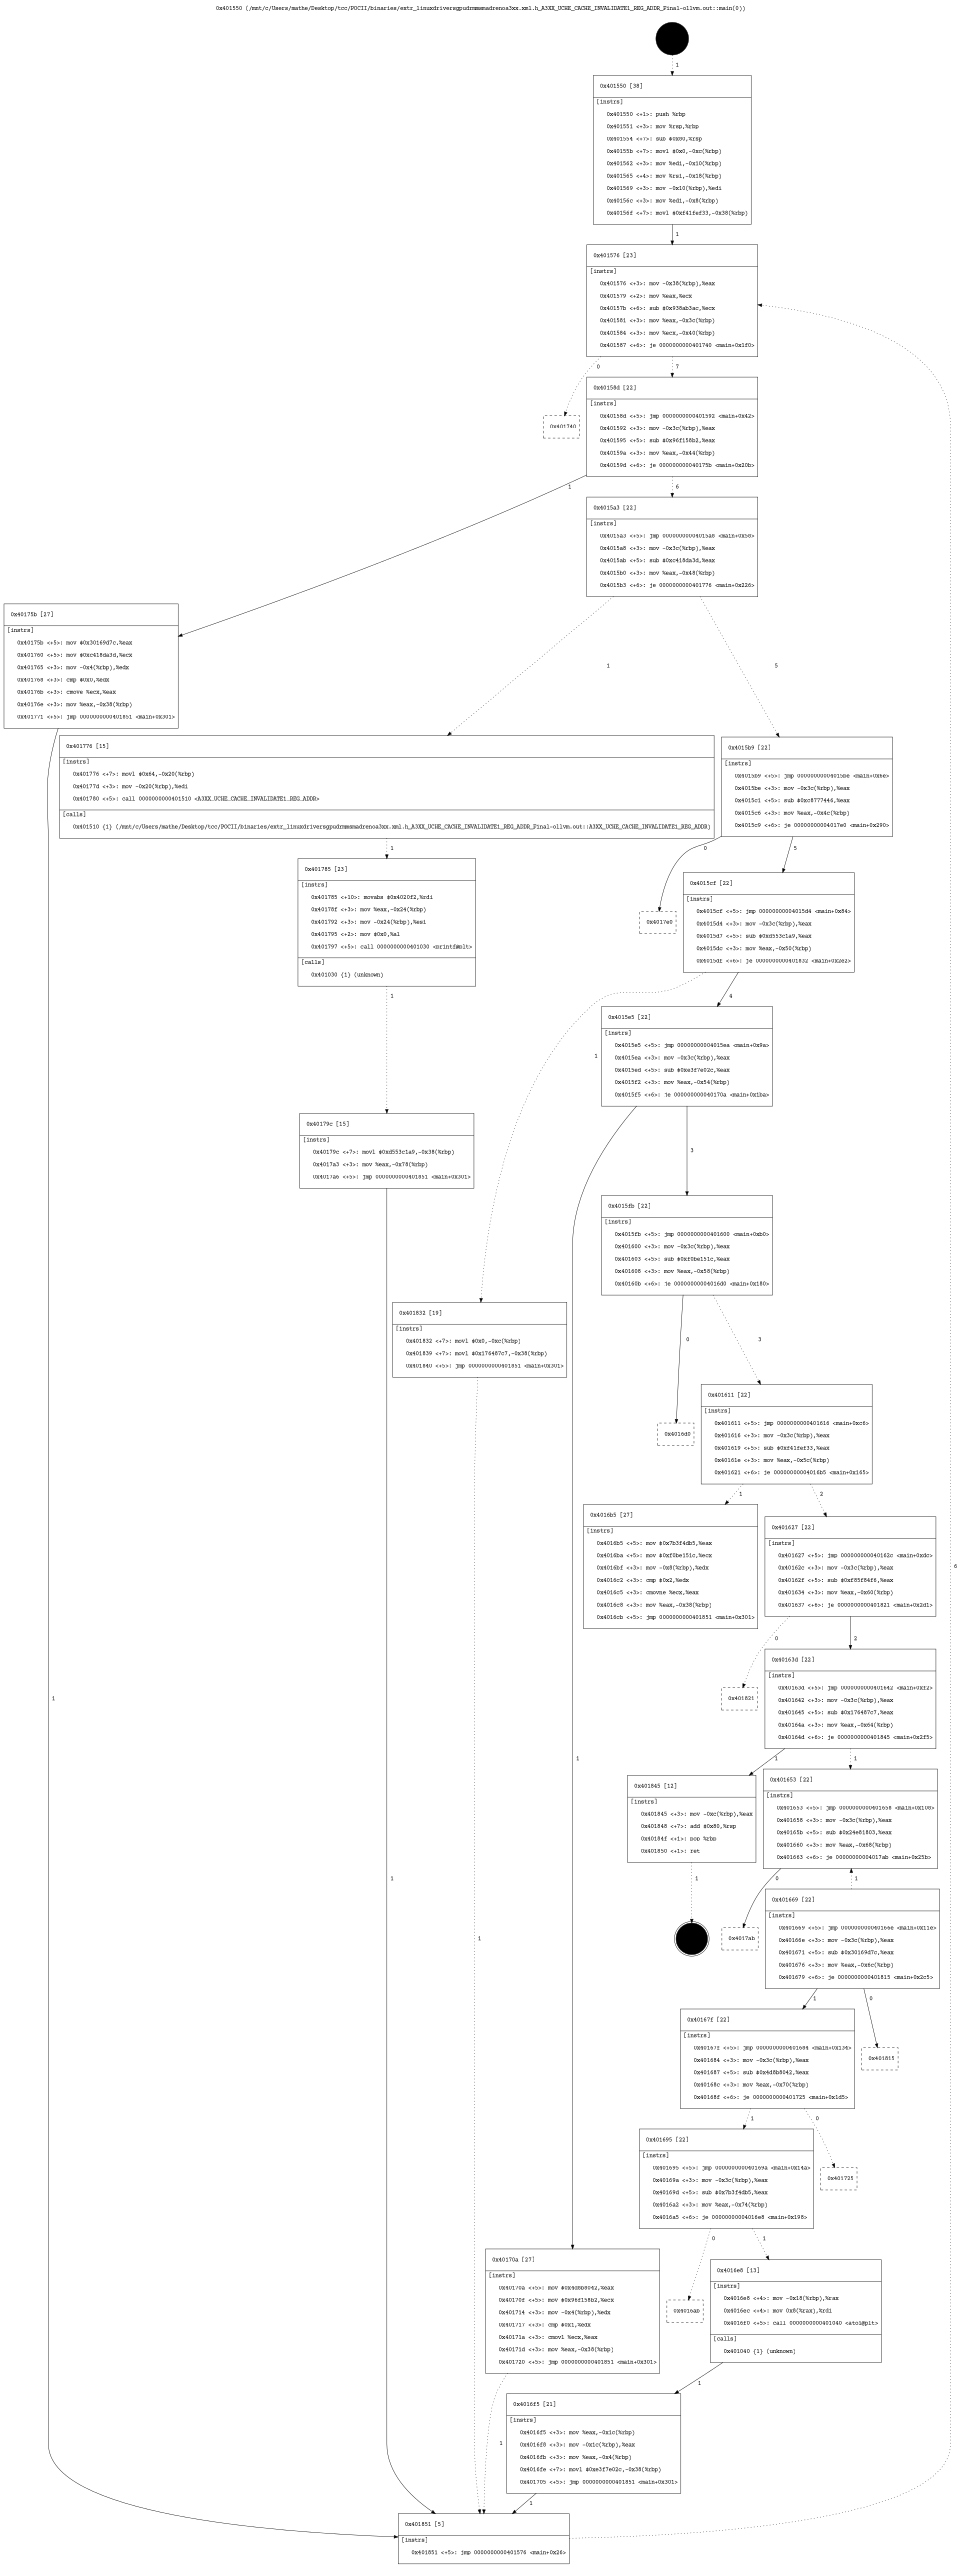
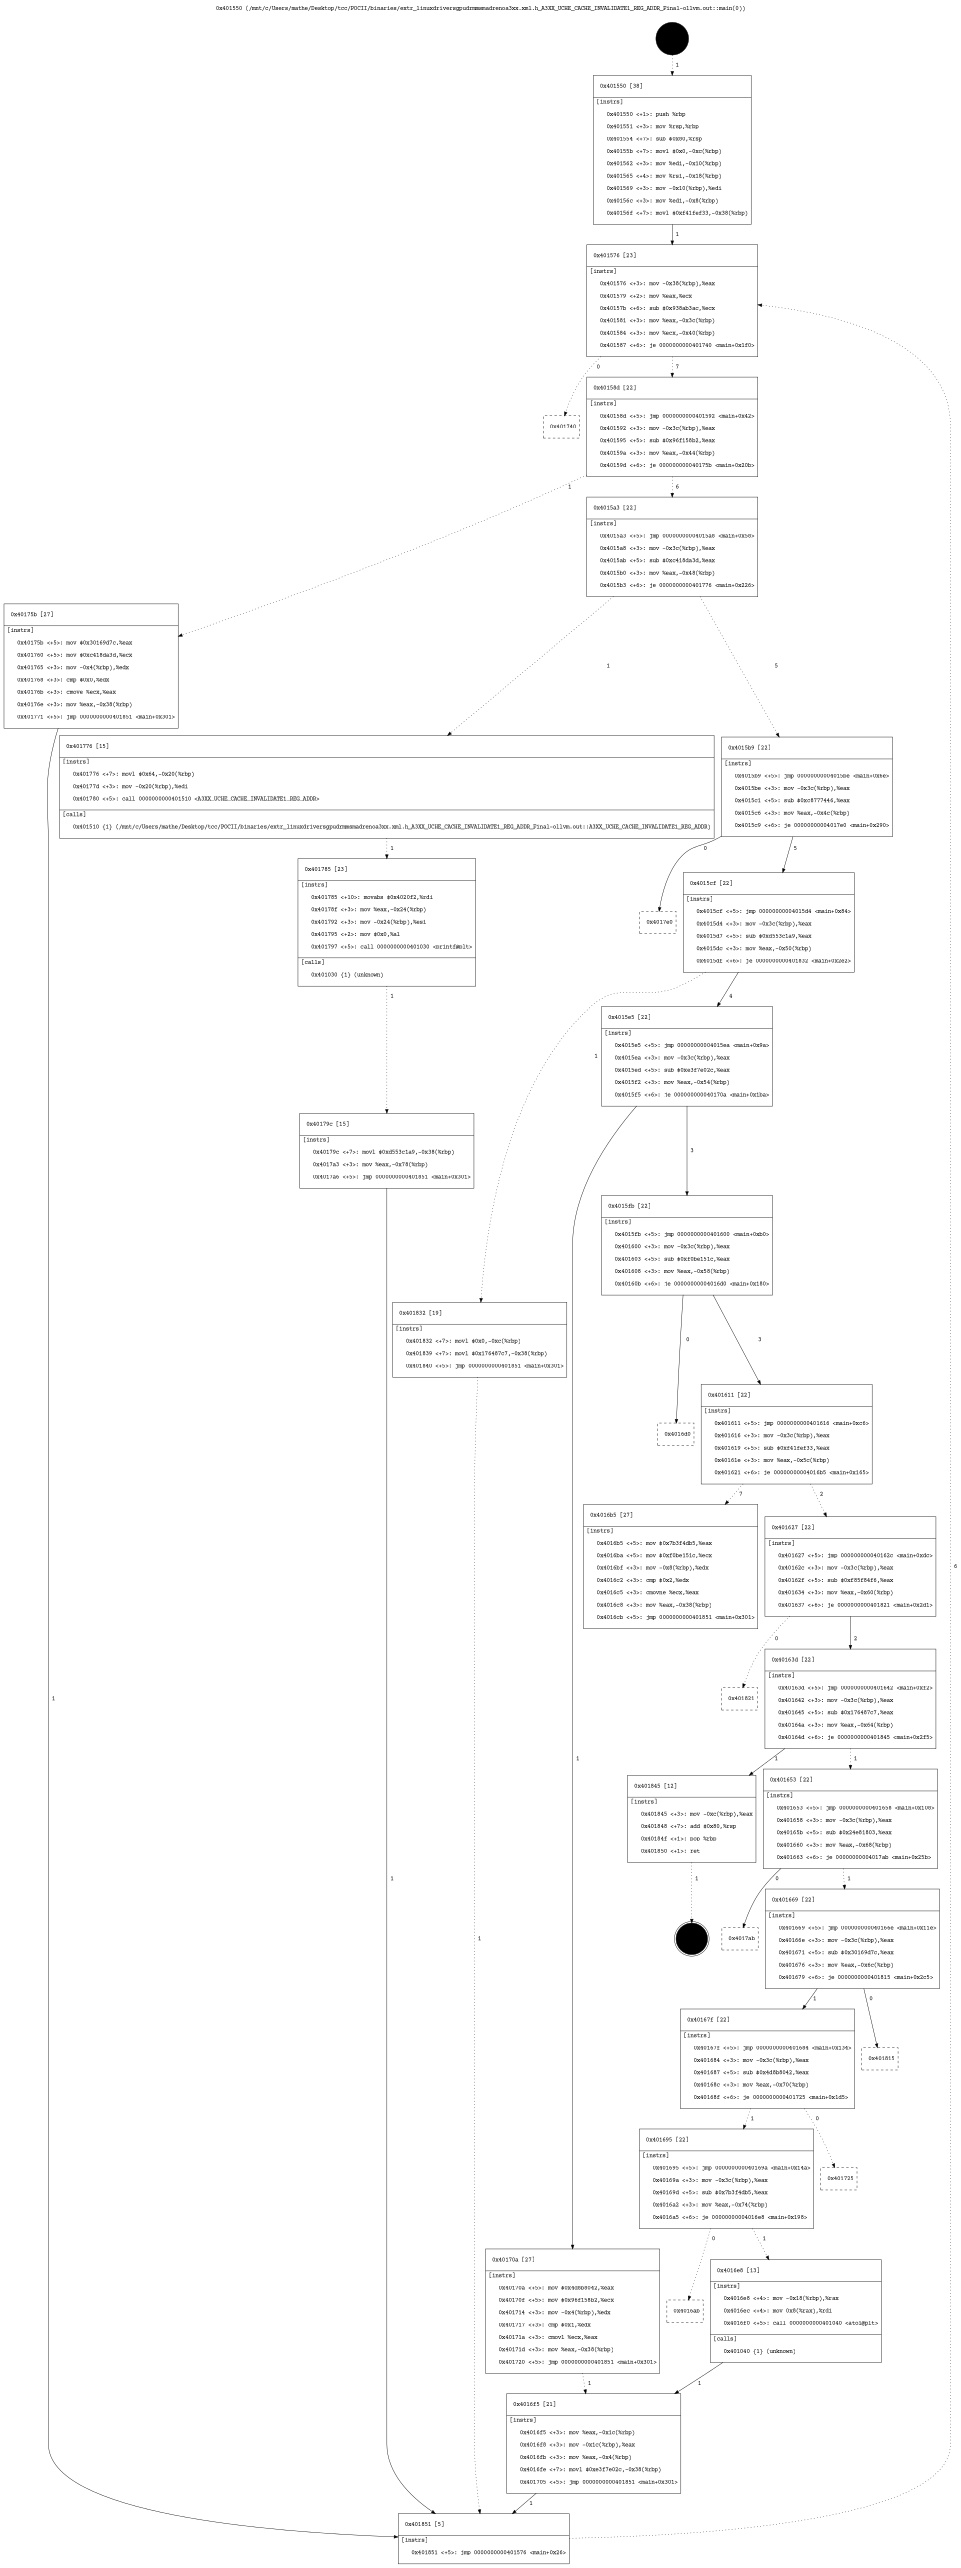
(386, 560) -> (386, 560)
(736, 1338) -> (736, 1338)
(739, 1494) -> (739, 1494)
(851, 1881) -> (844, 1877)
(488, 2439) -> (584, 2382)
